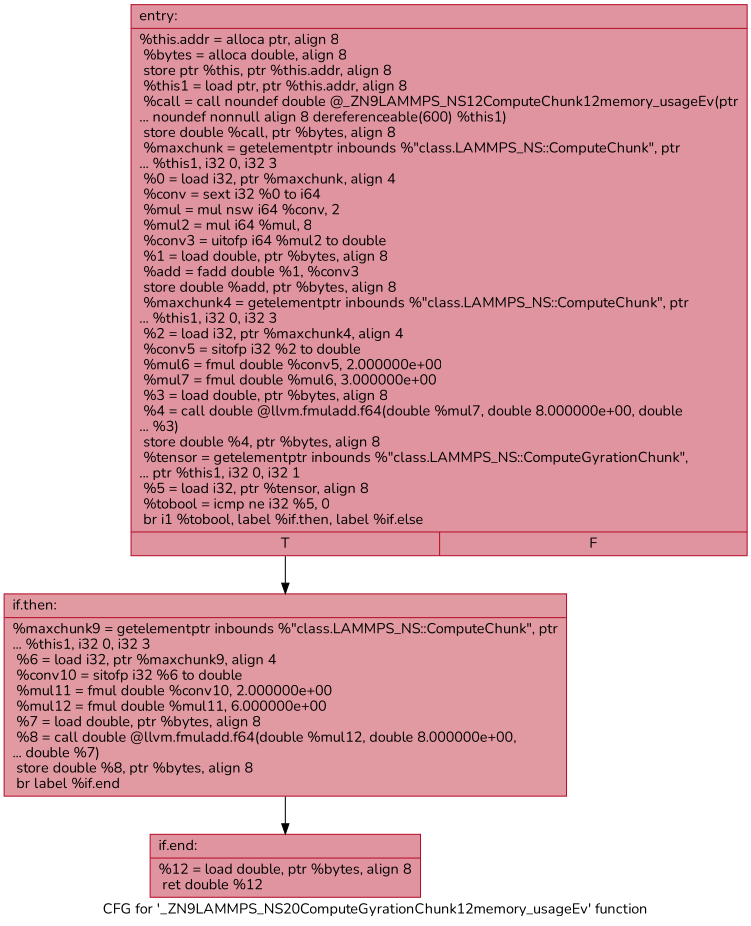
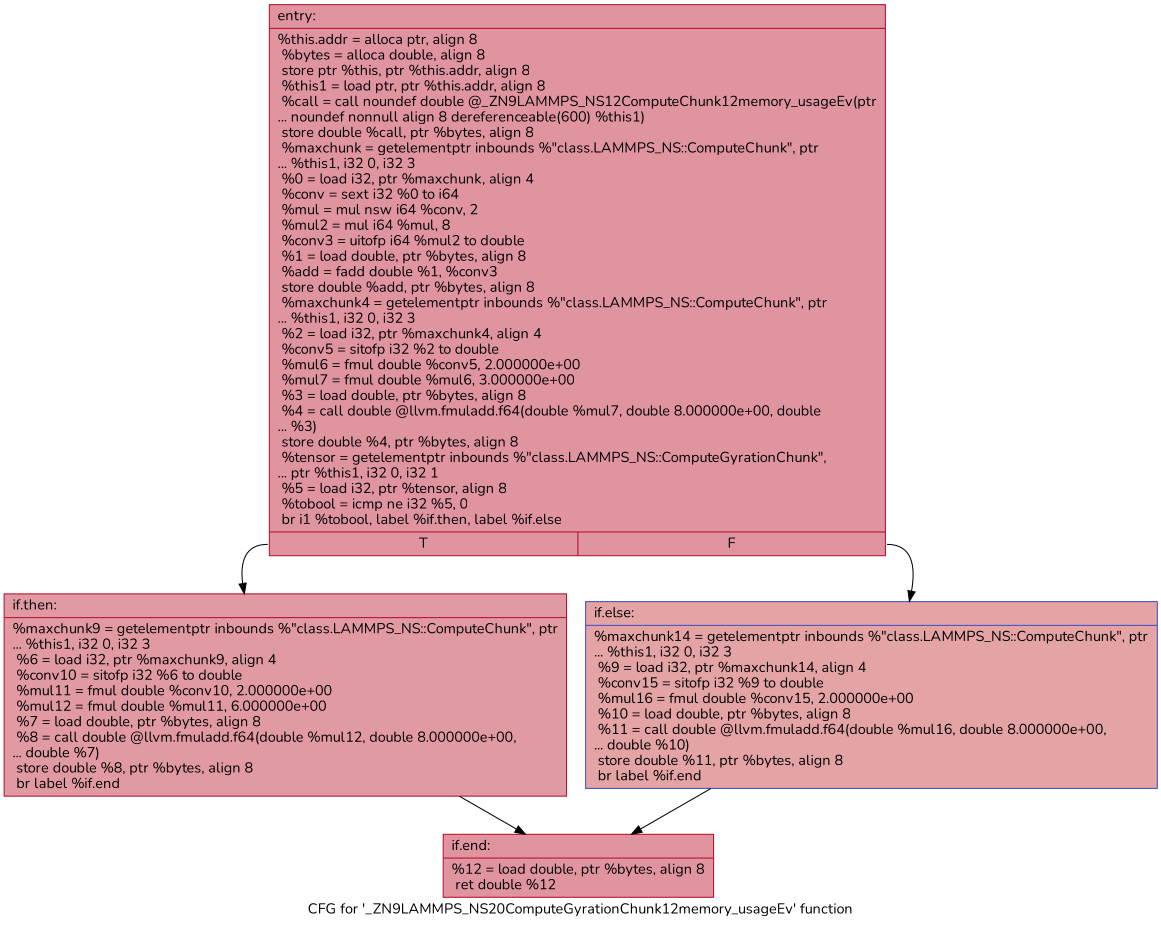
none -> (871, 695)
